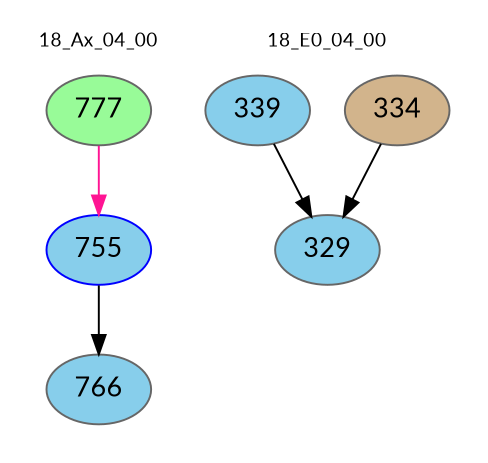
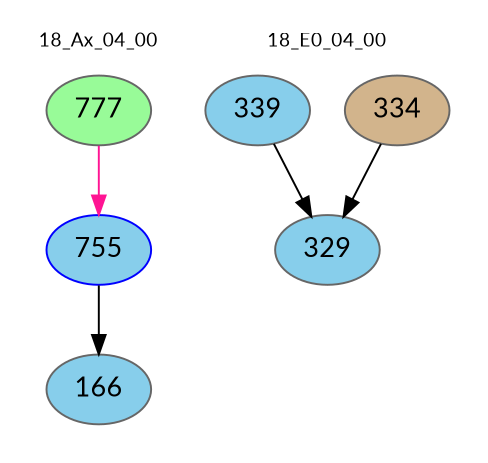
(99, 389) -> (99, 389)
